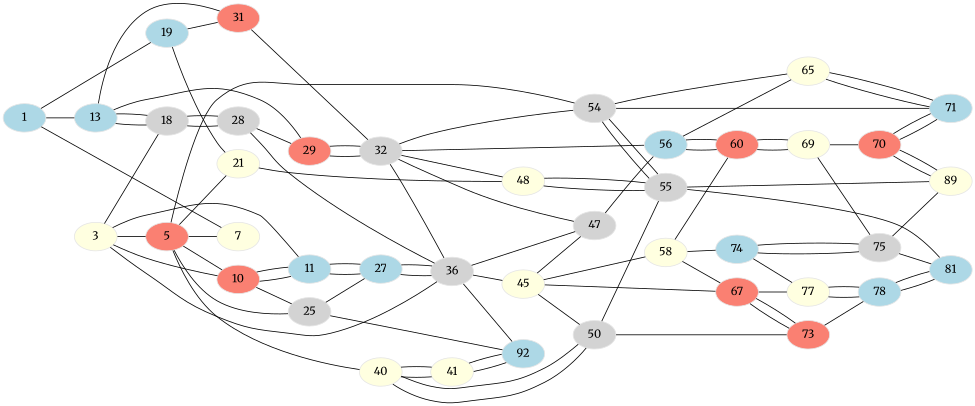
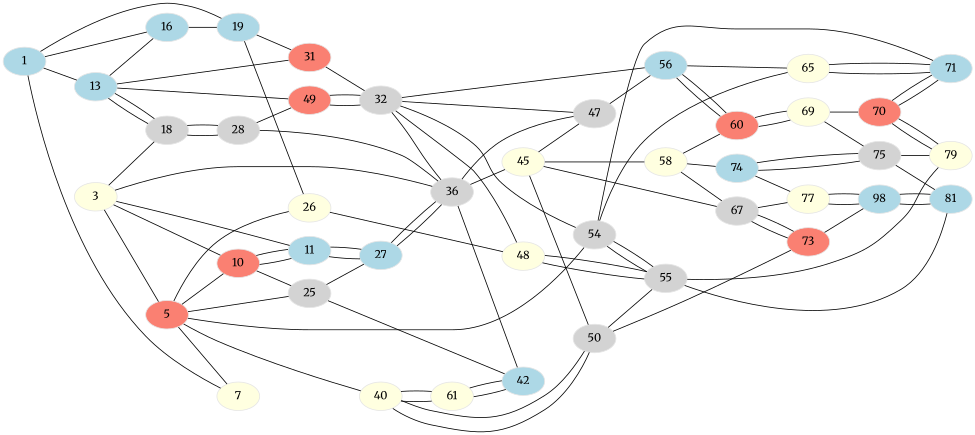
none -> (167, 27)
(310, 151) -> (310, 100)
(238, 164) -> (310, 208)
(951, 181) -> (951, 156)
(737, 292) -> (737, 211)
(880, 292) -> (880, 199)
(523, 354) -> (523, 381)
(452, 372) -> (452, 396)
